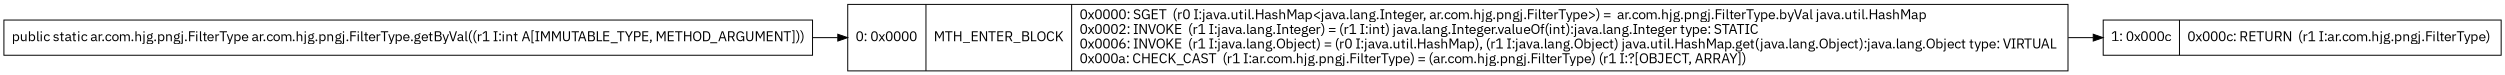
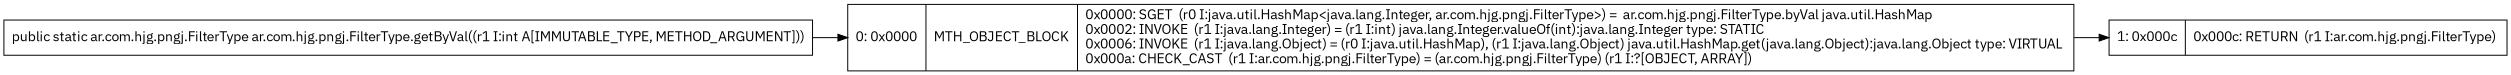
(999, 37) -> (1002, 37)
